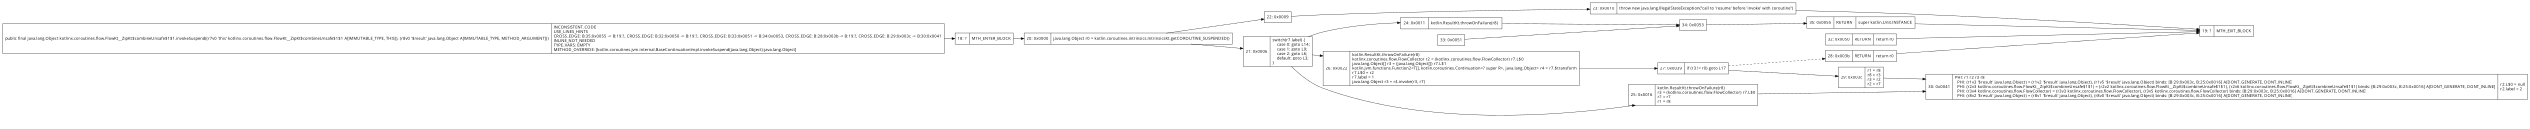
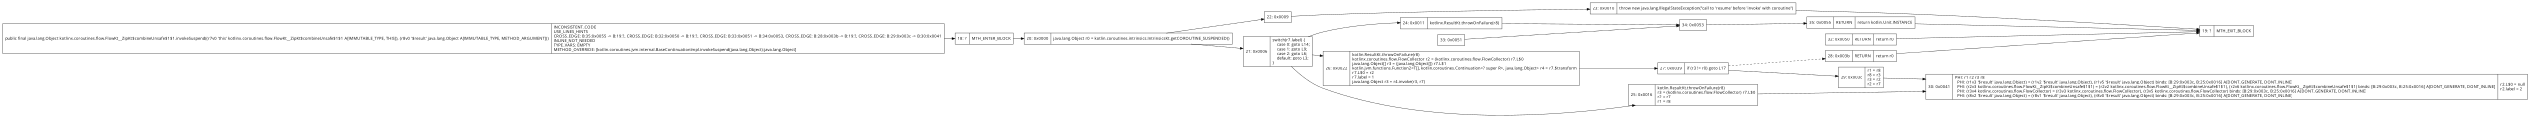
(1885, 22) -> (1885, 22)
(1465, 23) -> (1465, 23)
